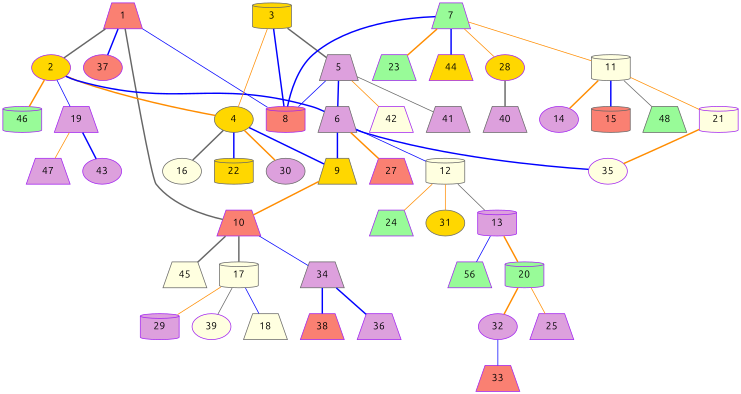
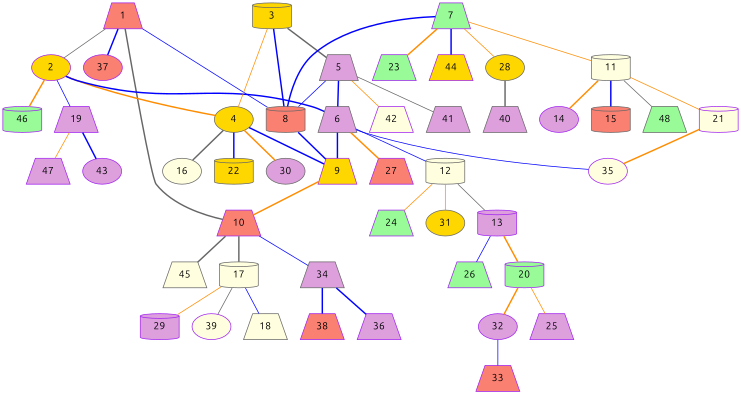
(85, 43) -> (85, 43)
(505, 68) -> (505, 68)
(286, 119) -> (286, 119)
none -> (312, 146)
(471, 156) -> (471, 156)
(337, 171) -> (337, 171)
(470, 275) -> (470, 275)
